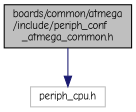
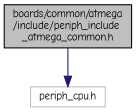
(68, 26) -> (68, 26)
